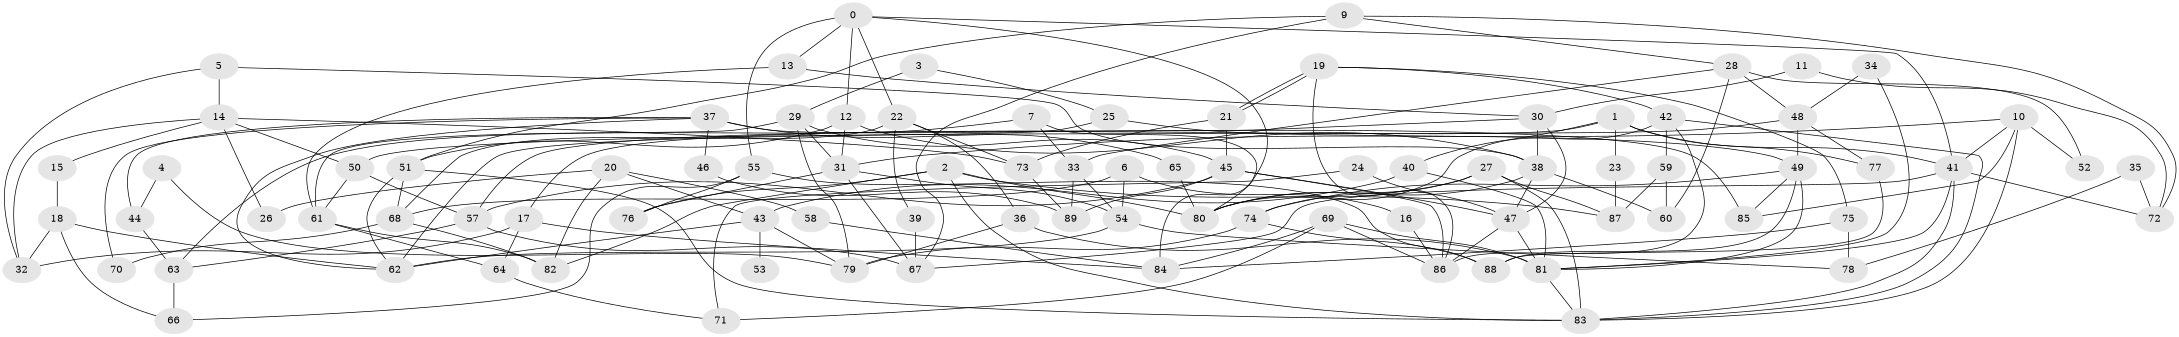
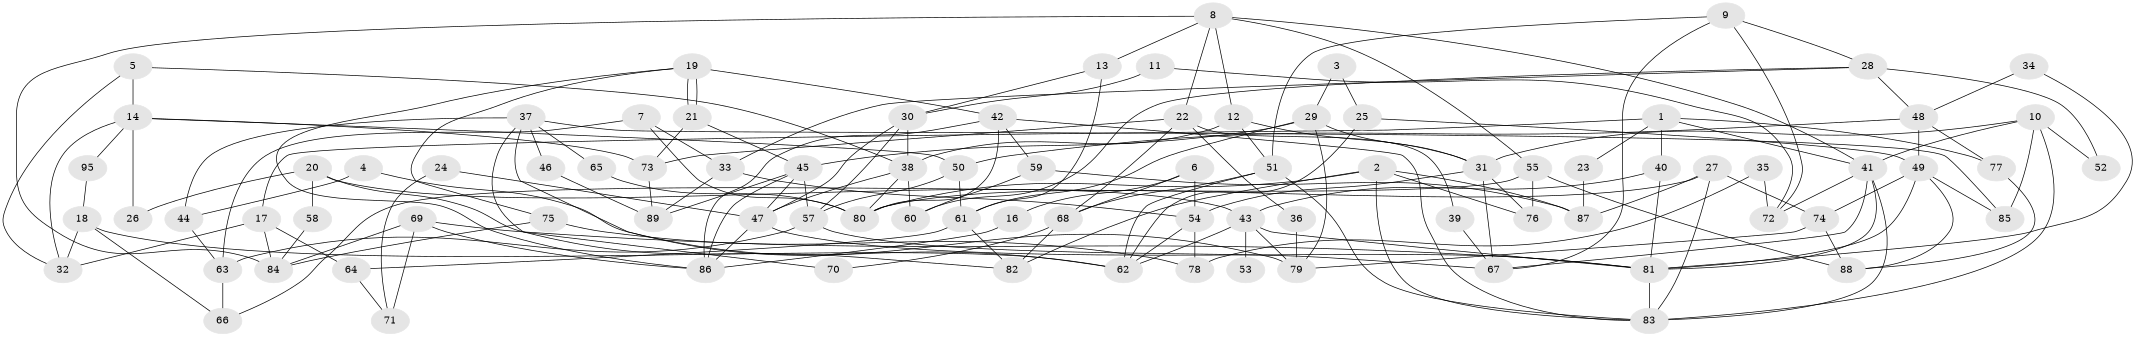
(853, 16) -> (1213, 16)
(57, 168) -> (88, 168)
(1219, 249) -> (1426, 248)
